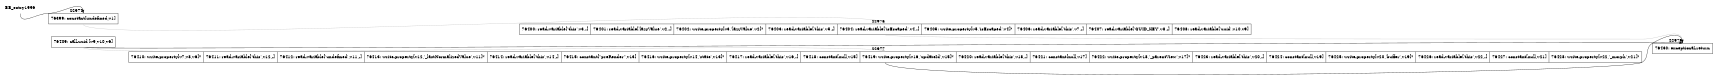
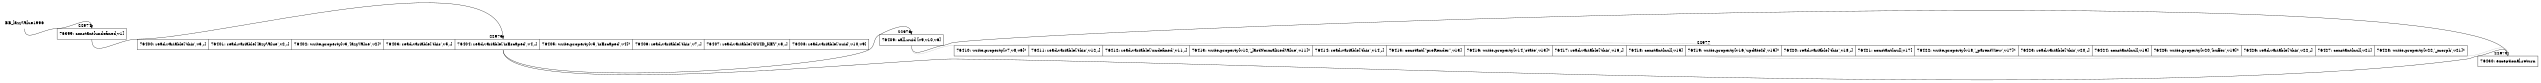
(20, 8) -> (25, 23)
(483, 24) -> (300, 16)
(1285, 39) -> (1504, 73)
none -> (711, 70)
(1291, 74) -> (2111, 58)
